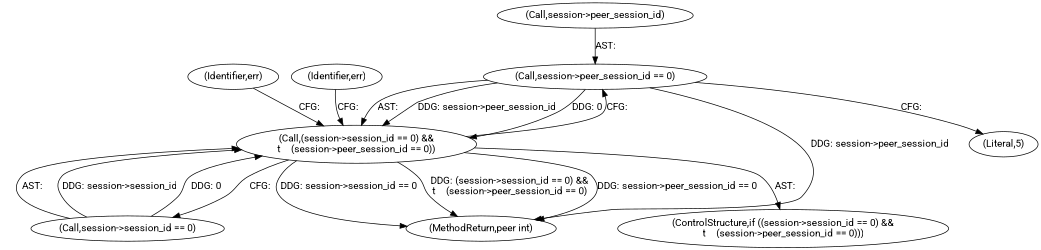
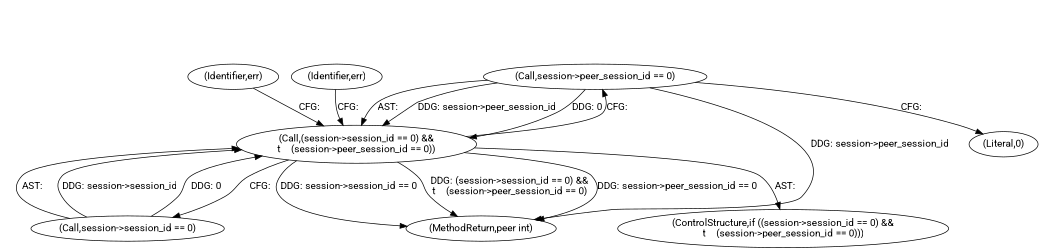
(595, 15) -> none
(1004, 144) -> (1004, 144)
